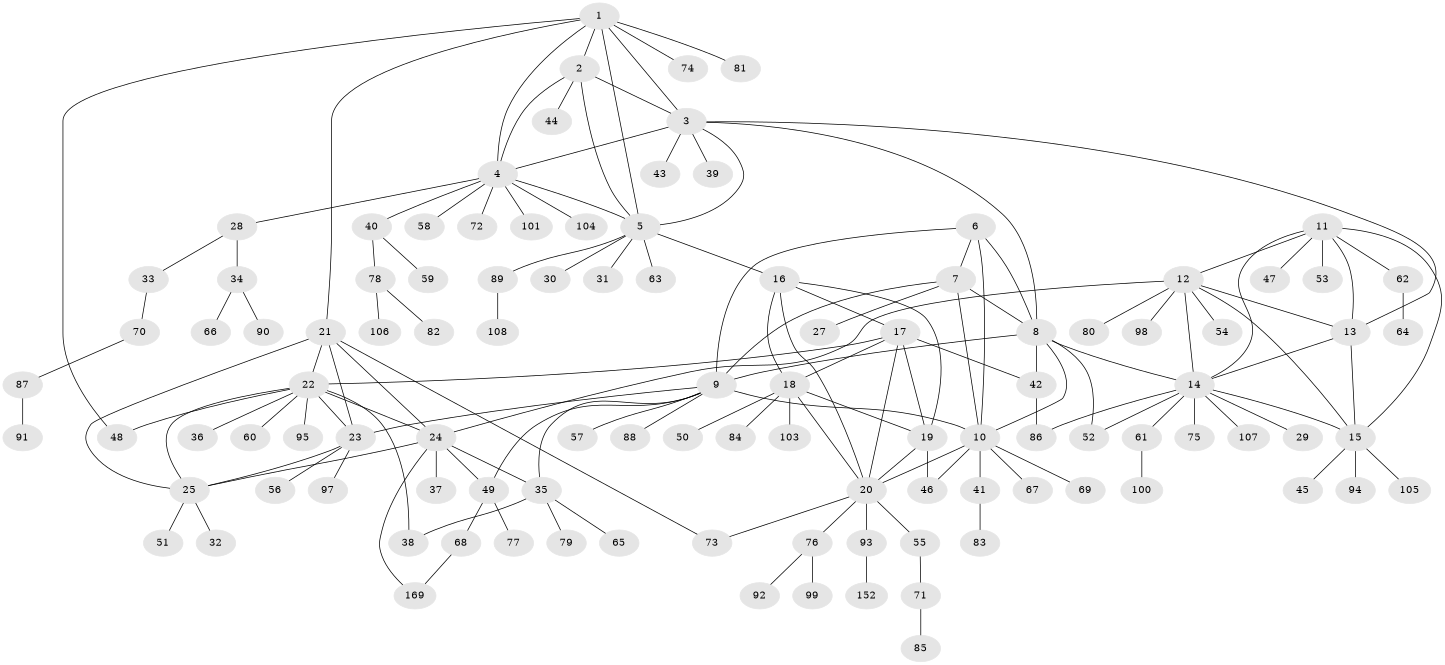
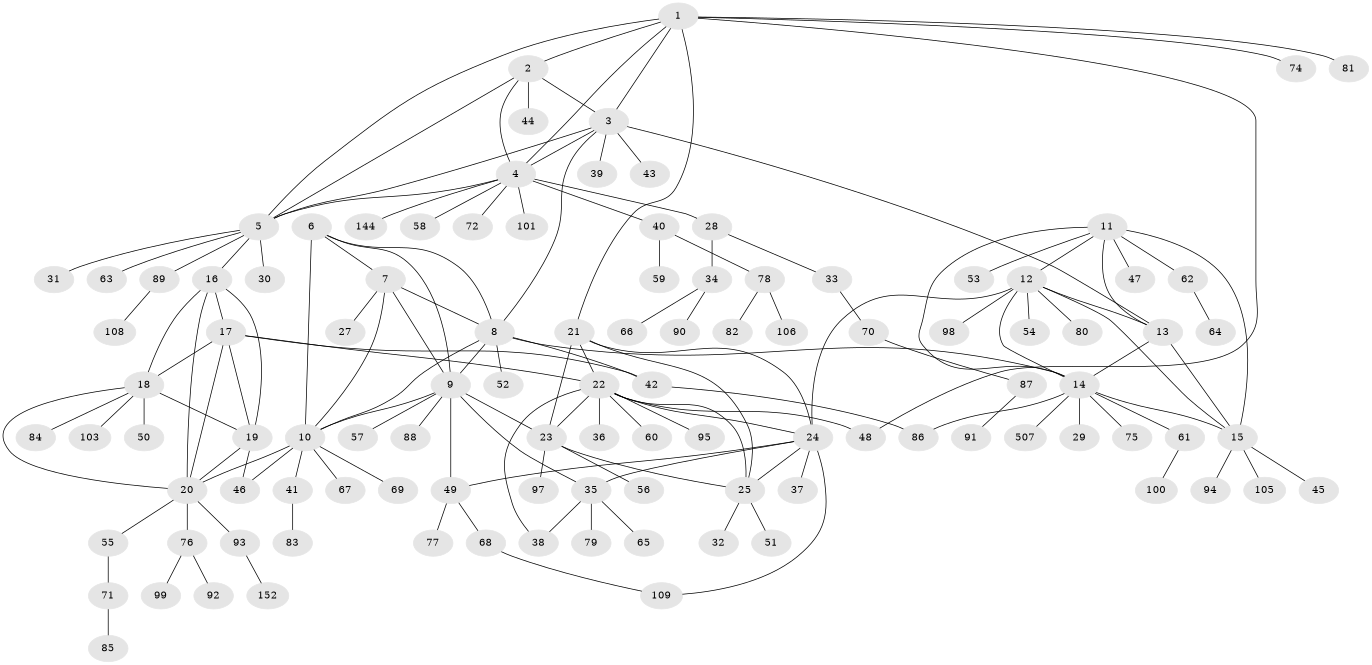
(586, 227) -> (366, 227)
(1142, 411) -> none
(1249, 438) -> (1025, 438)
(712, 543) -> none
(415, 596) -> (662, 596)
